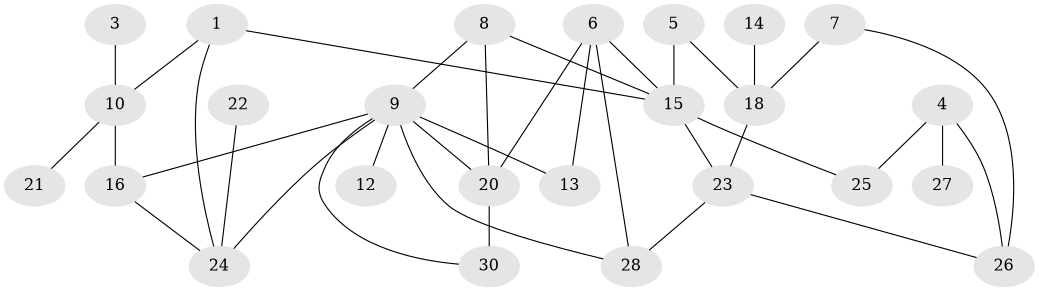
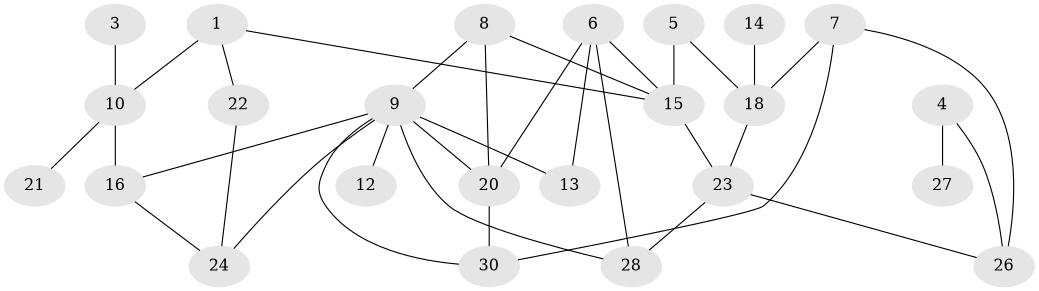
(196, 145) -> (228, 65)
(862, 186) -> none
none -> (729, 216)
